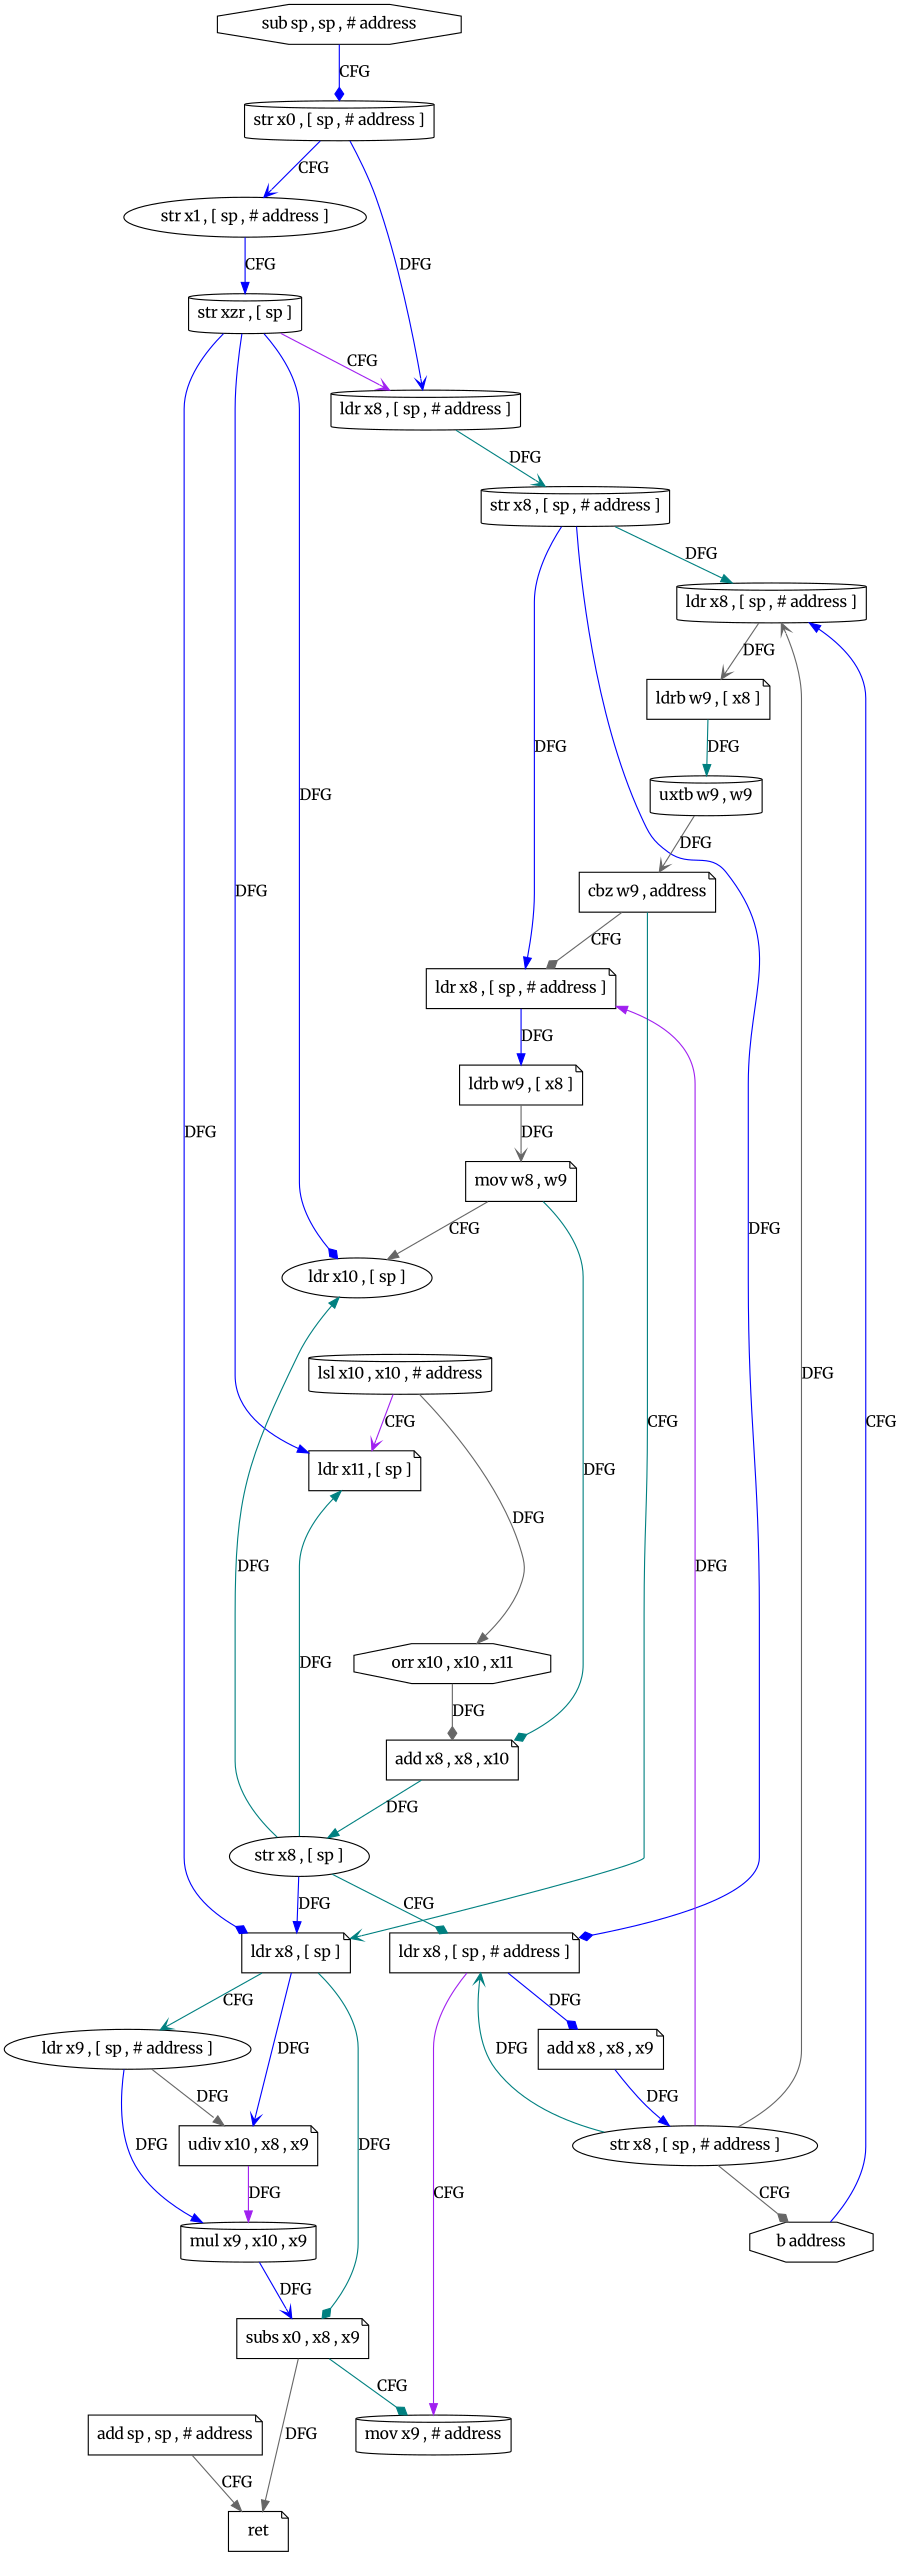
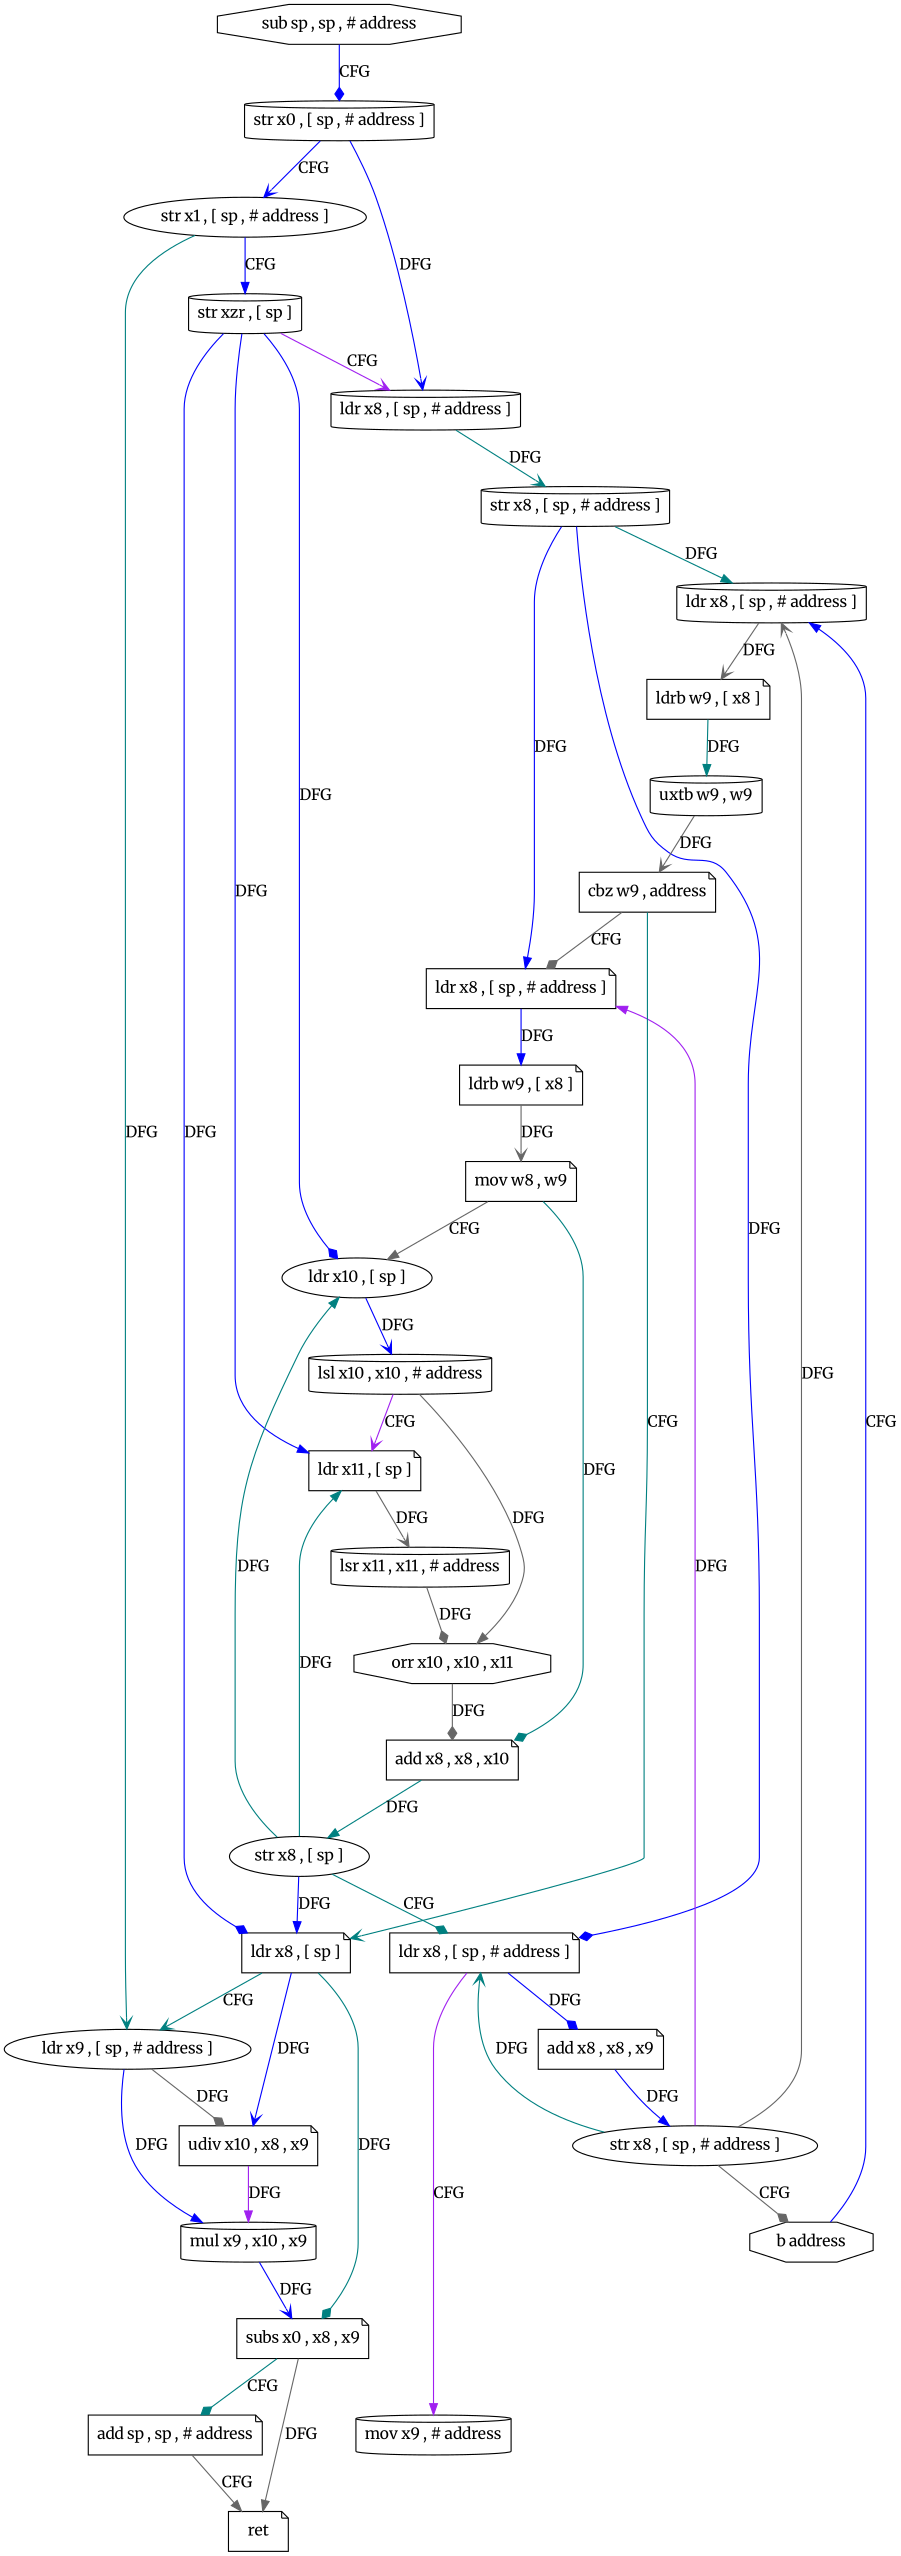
none -> (125, 1110)
none -> (376, 1321)
none -> (420, 1567)
(183, 2093) -> (183, 2093)
(363, 2383) -> (244, 2383)
